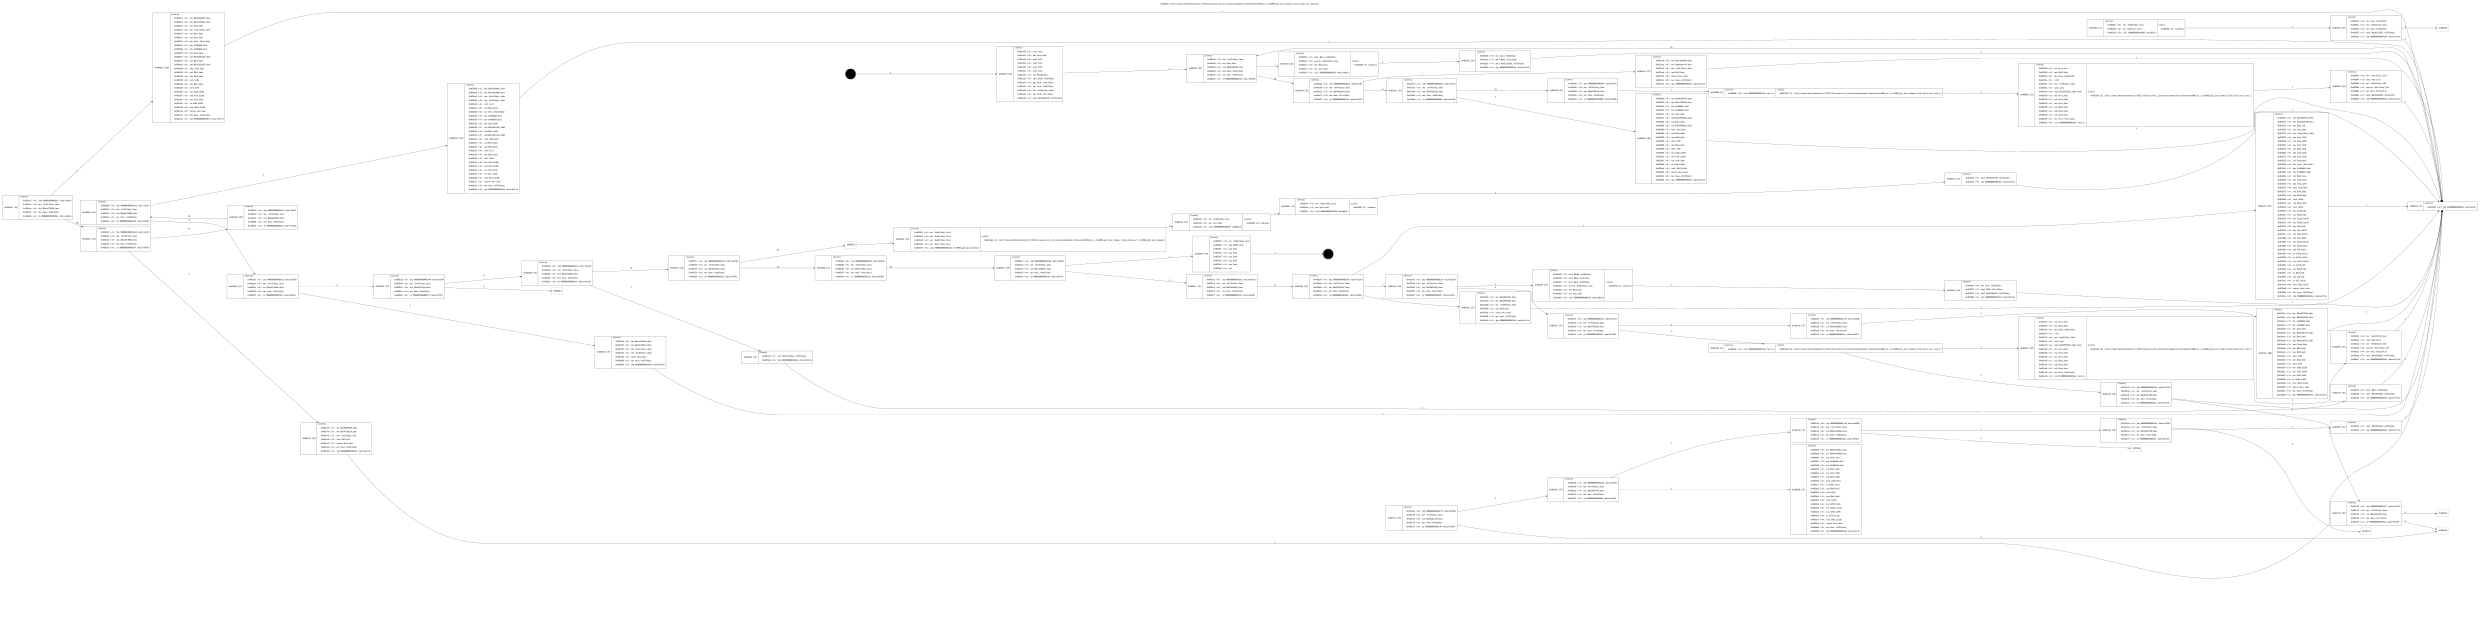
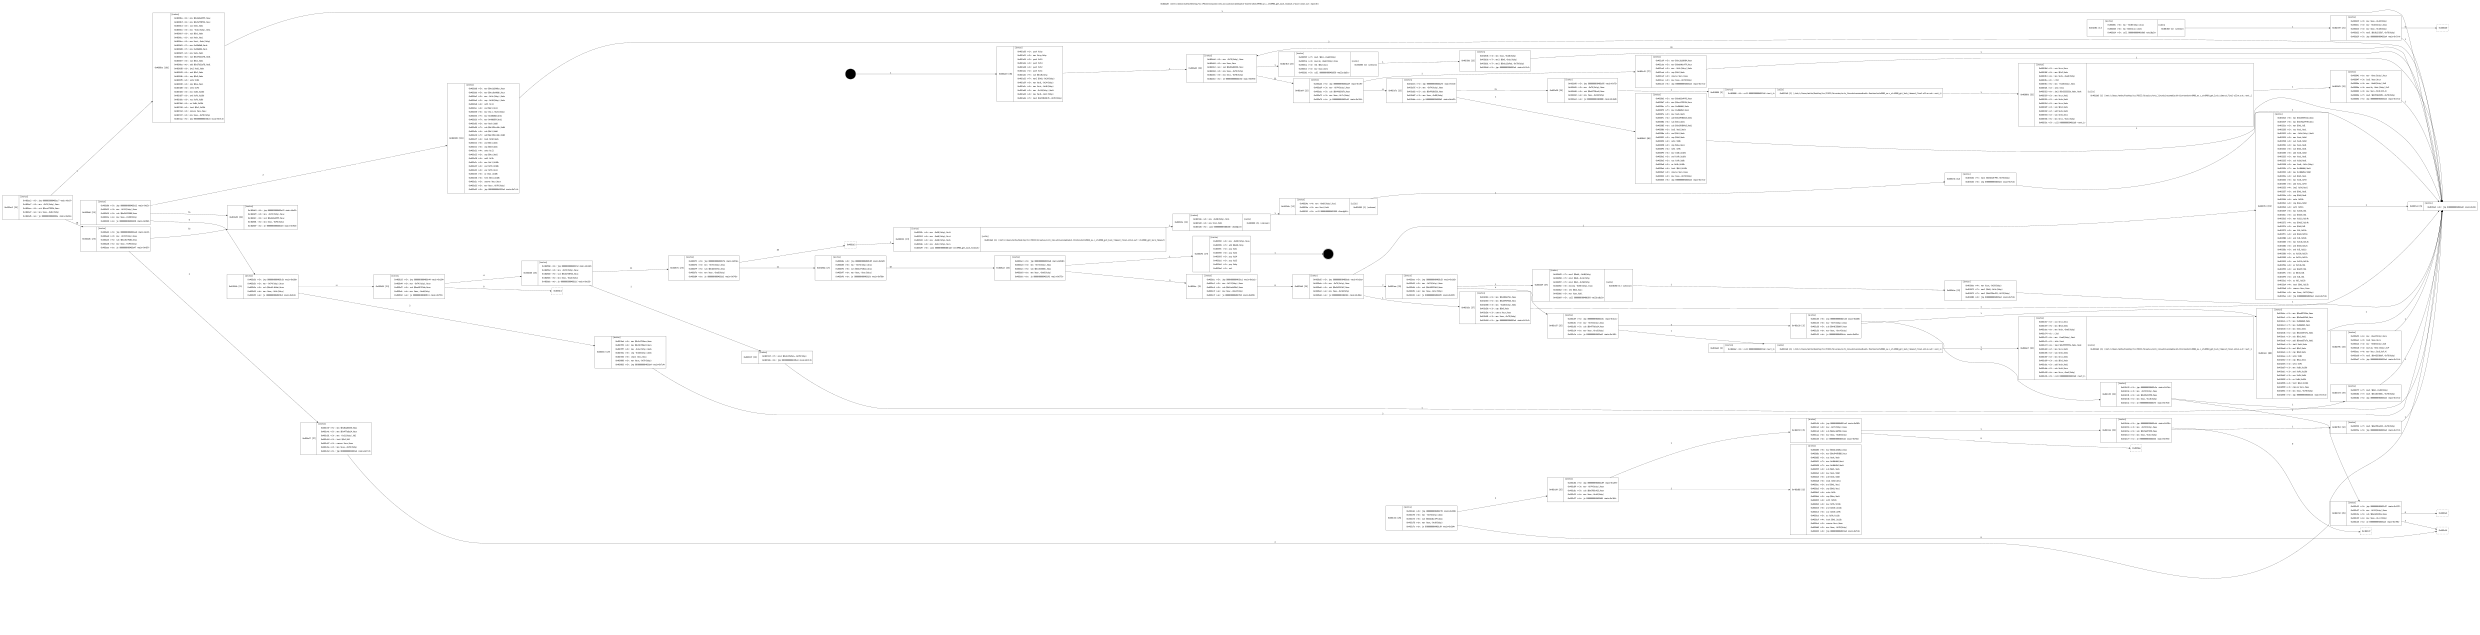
(190, 218) -> (188, 214)
(1969, 380) -> (1979, 362)
(2302, 403) -> none
